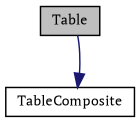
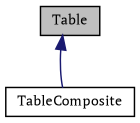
(80, 54) -> (61, 69)
